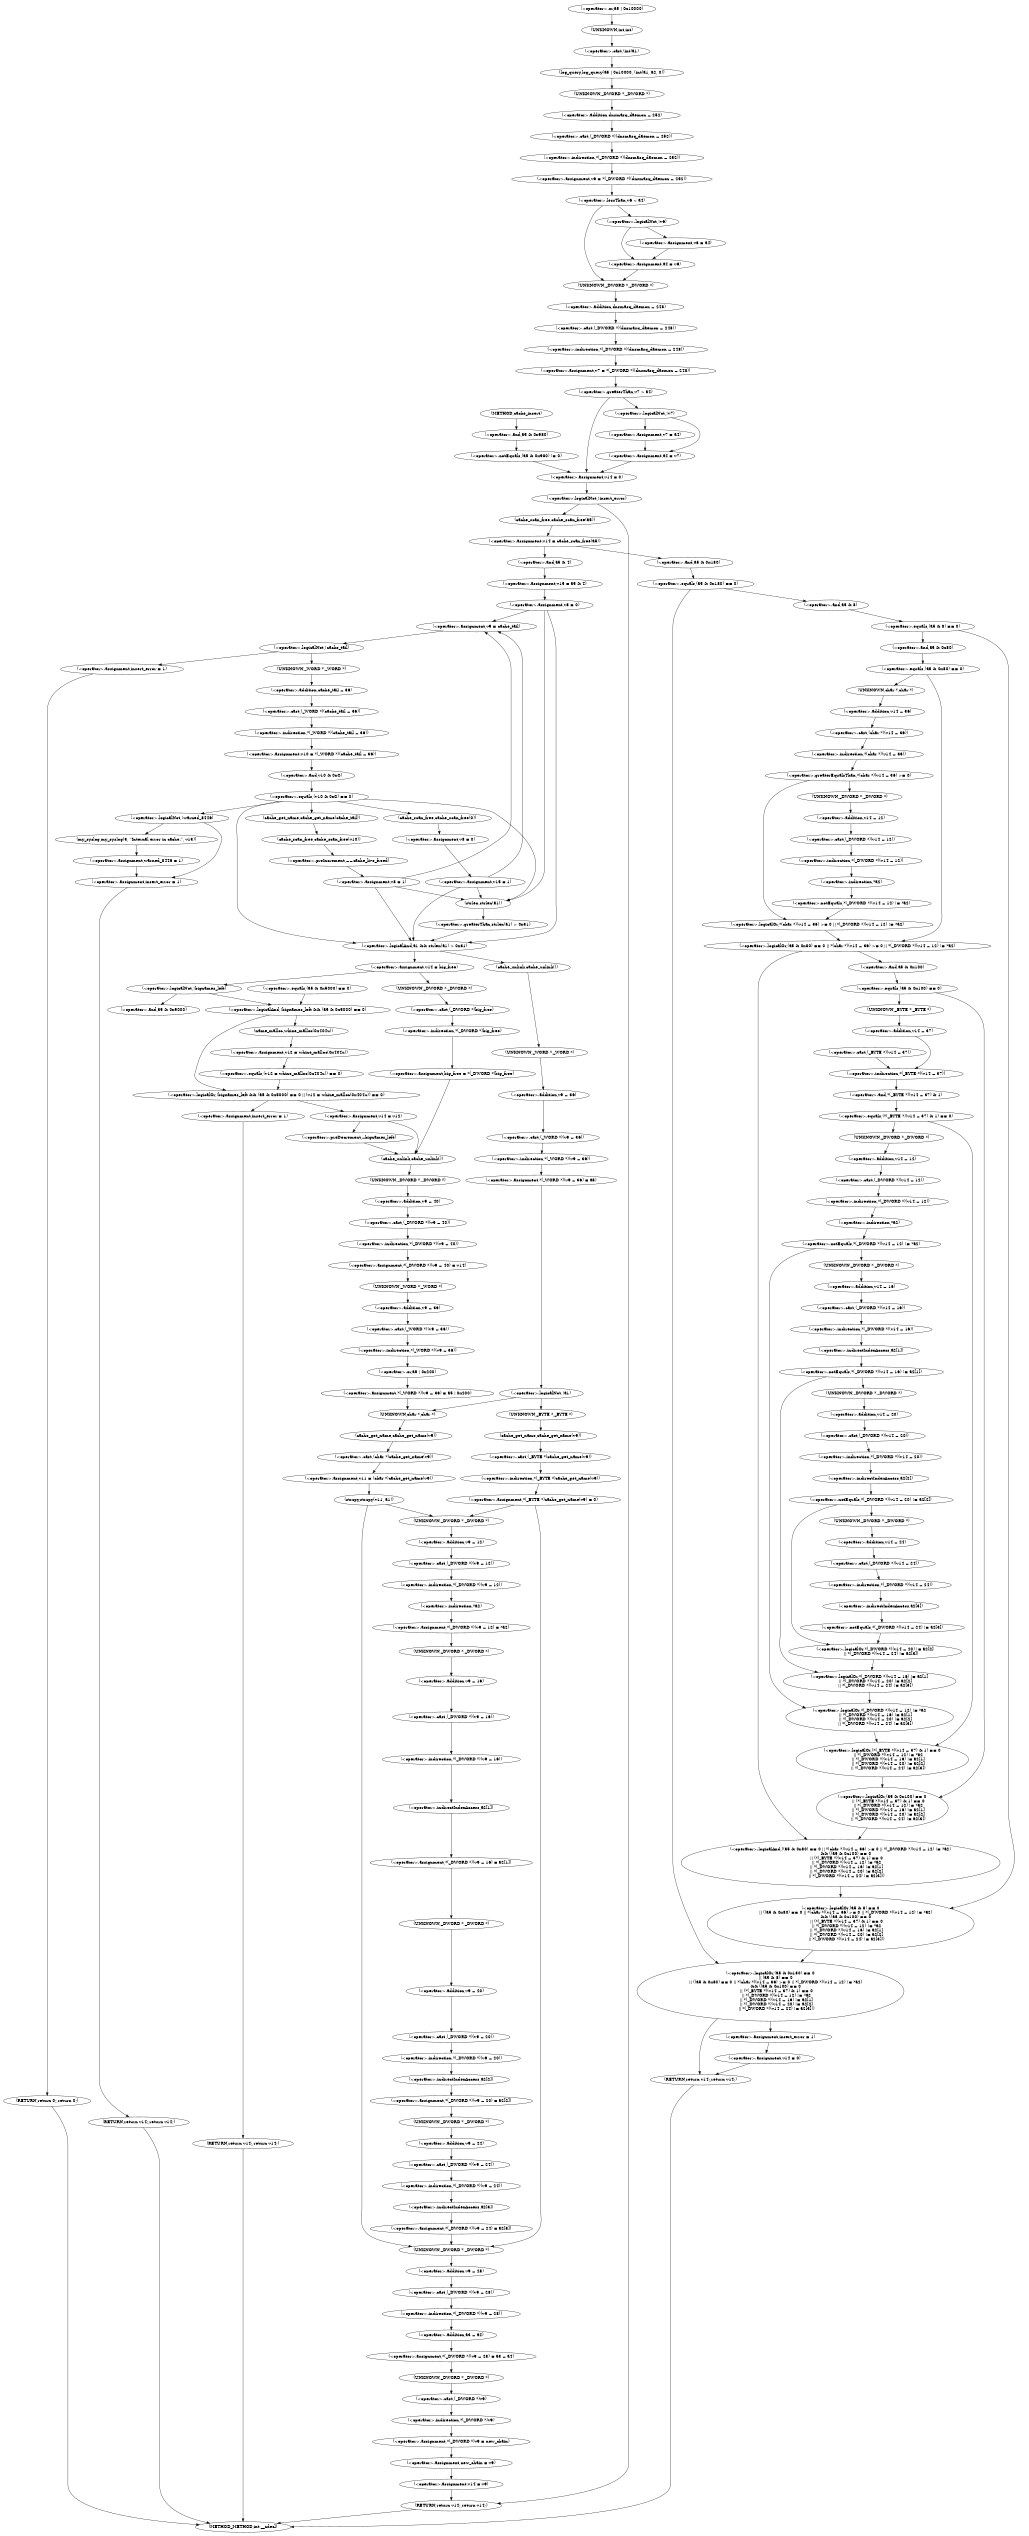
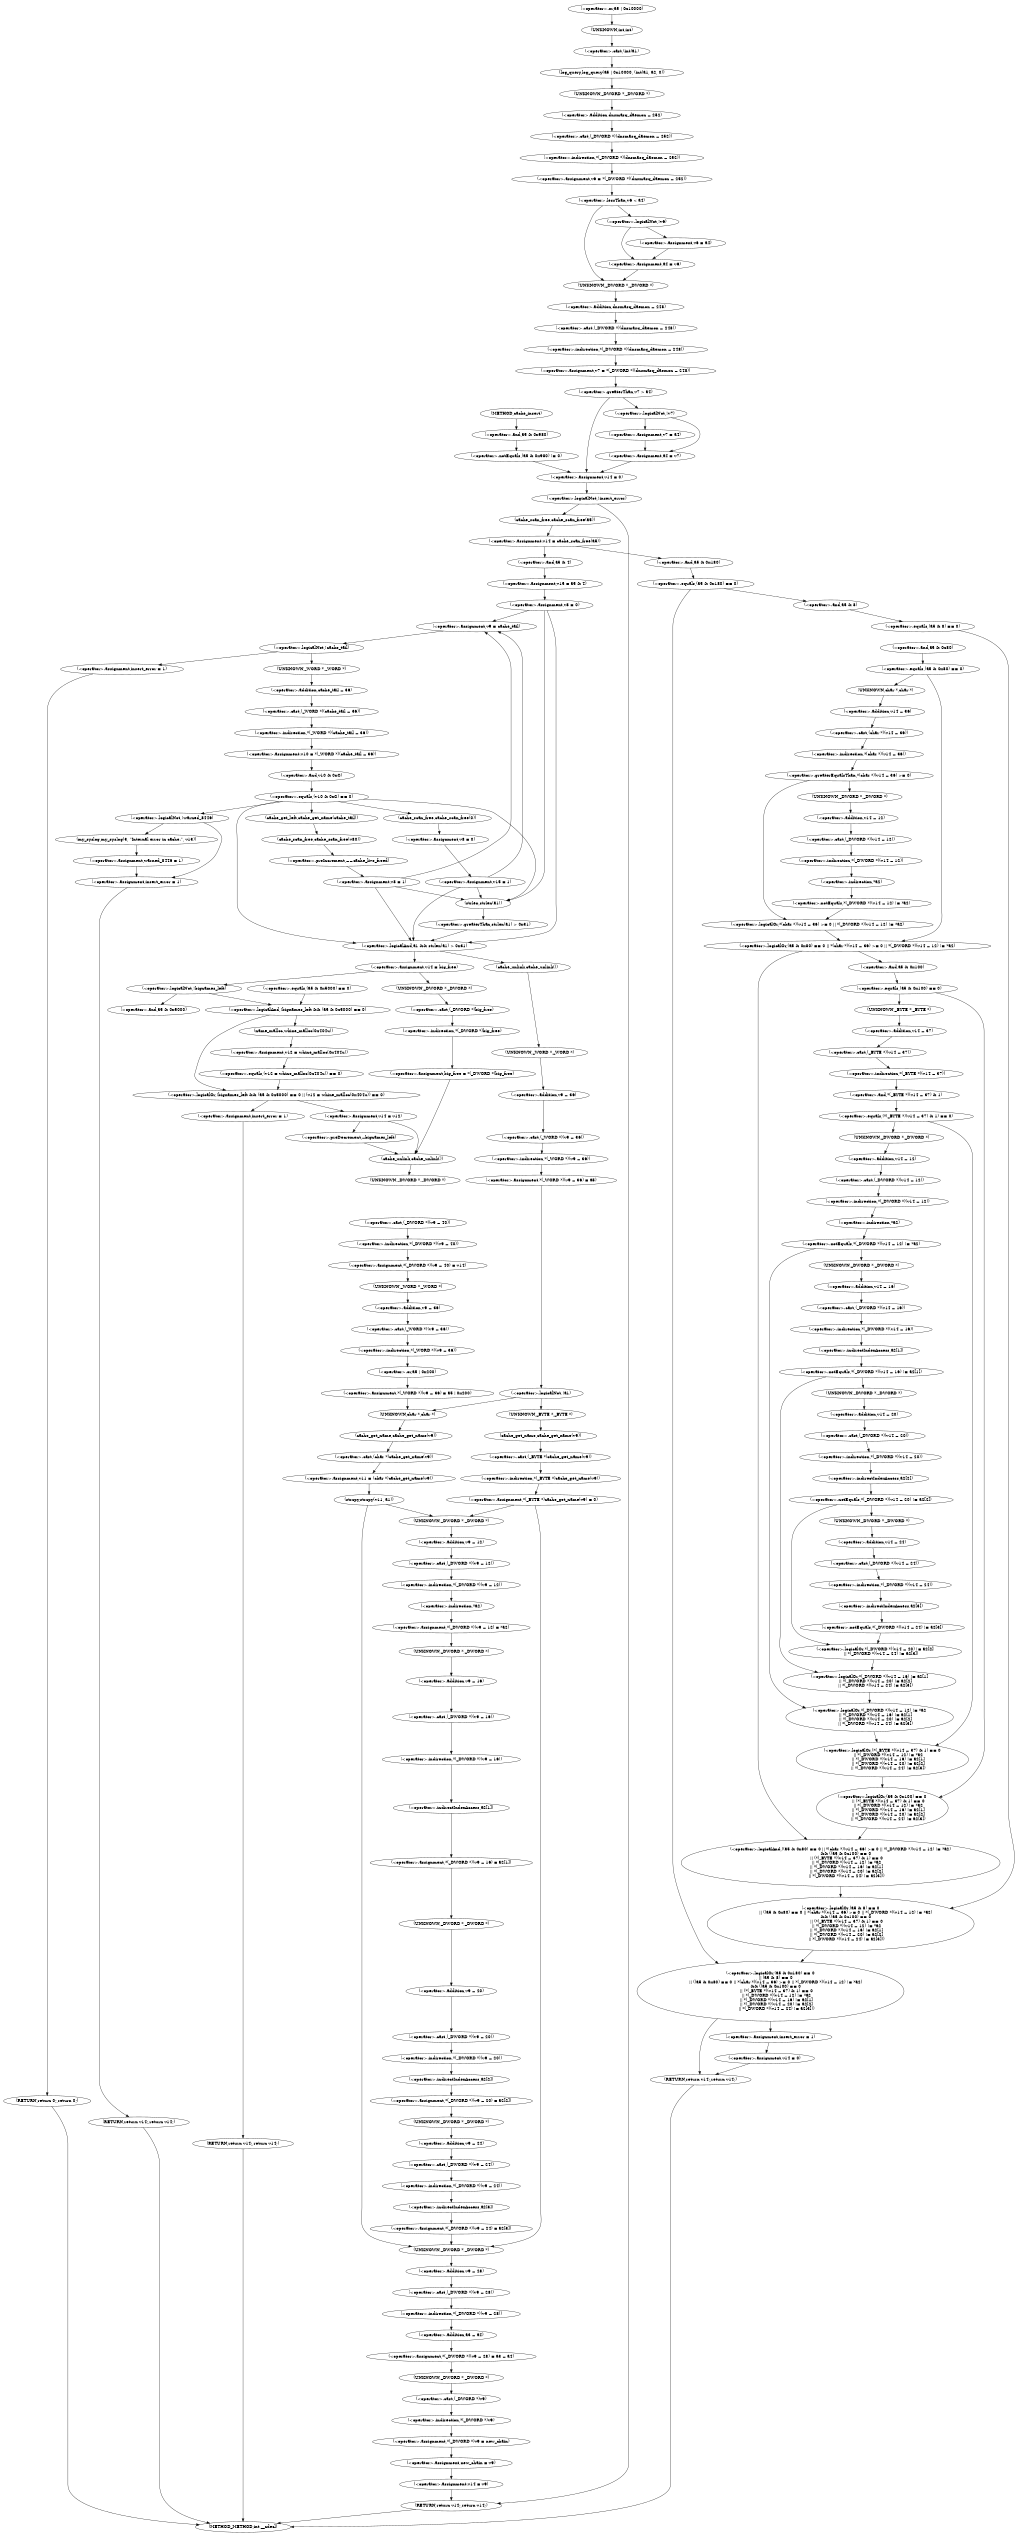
(923, 636) -> none
(312, 818) -> (312, 818)
(319, 840) -> (319, 840)
(930, 1051) -> (886, 1041)
(408, 1202) -> none
